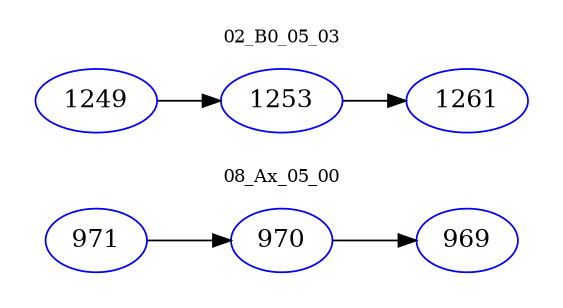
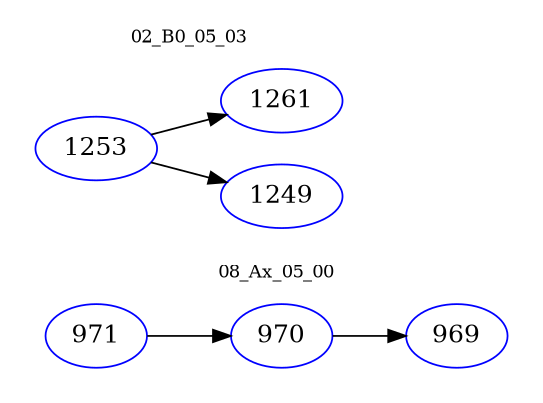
(180, 101) -> (180, 170)
